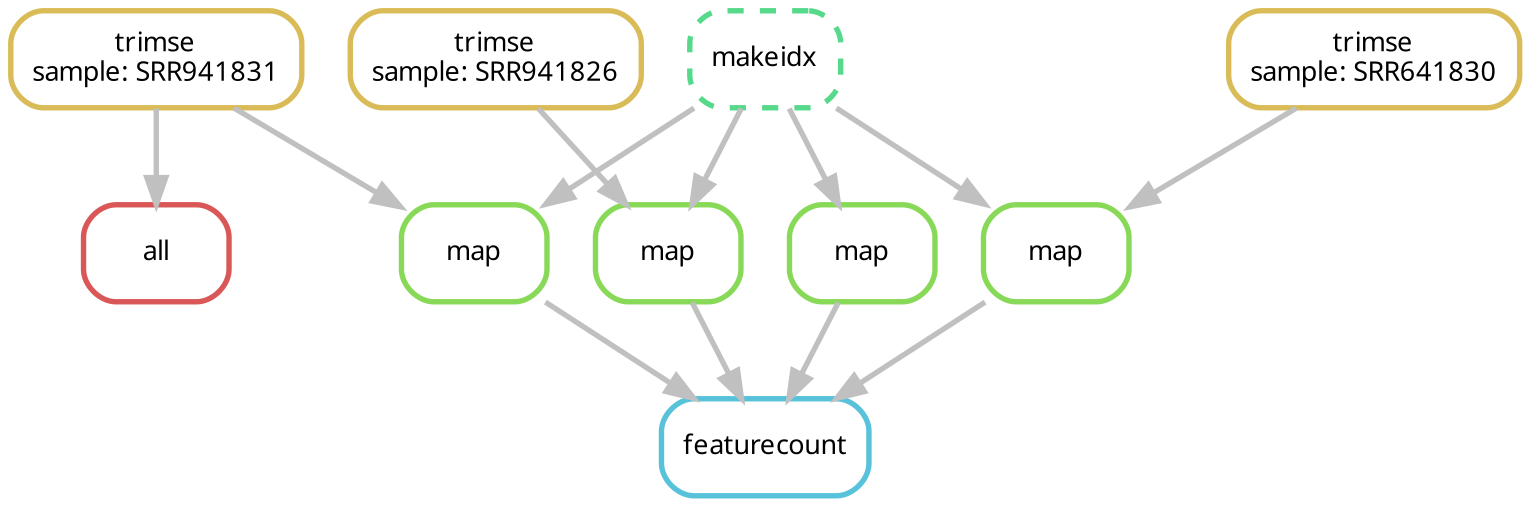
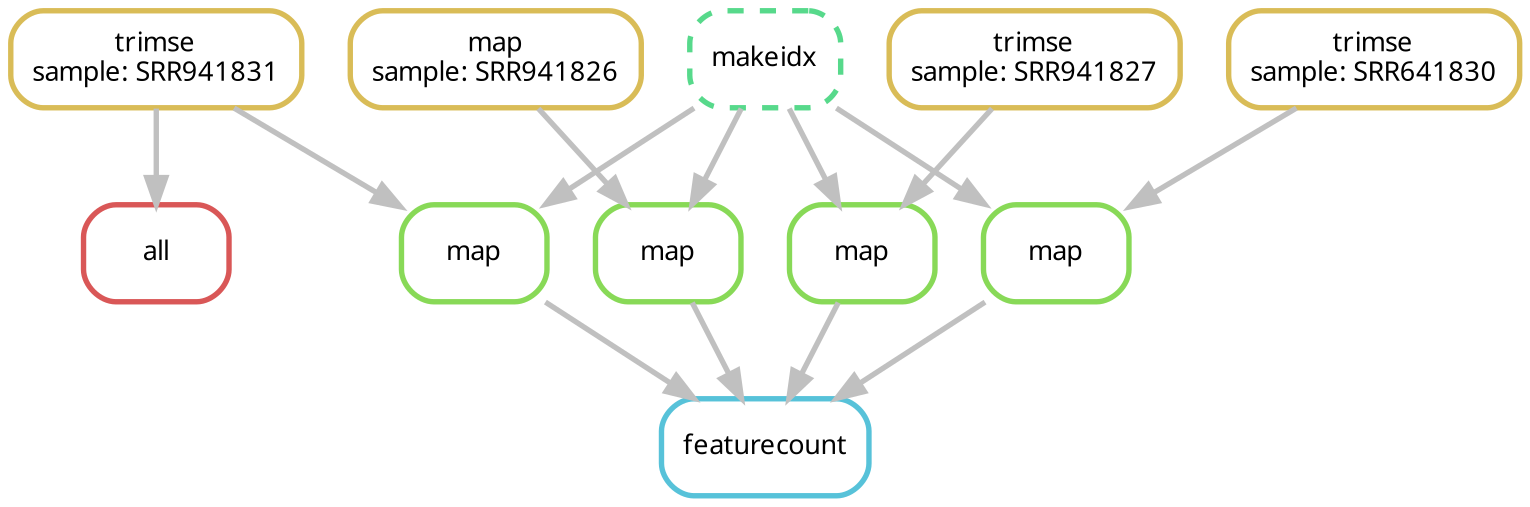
(496, 59) -> (496, 59)
none -> (1035, 59)
